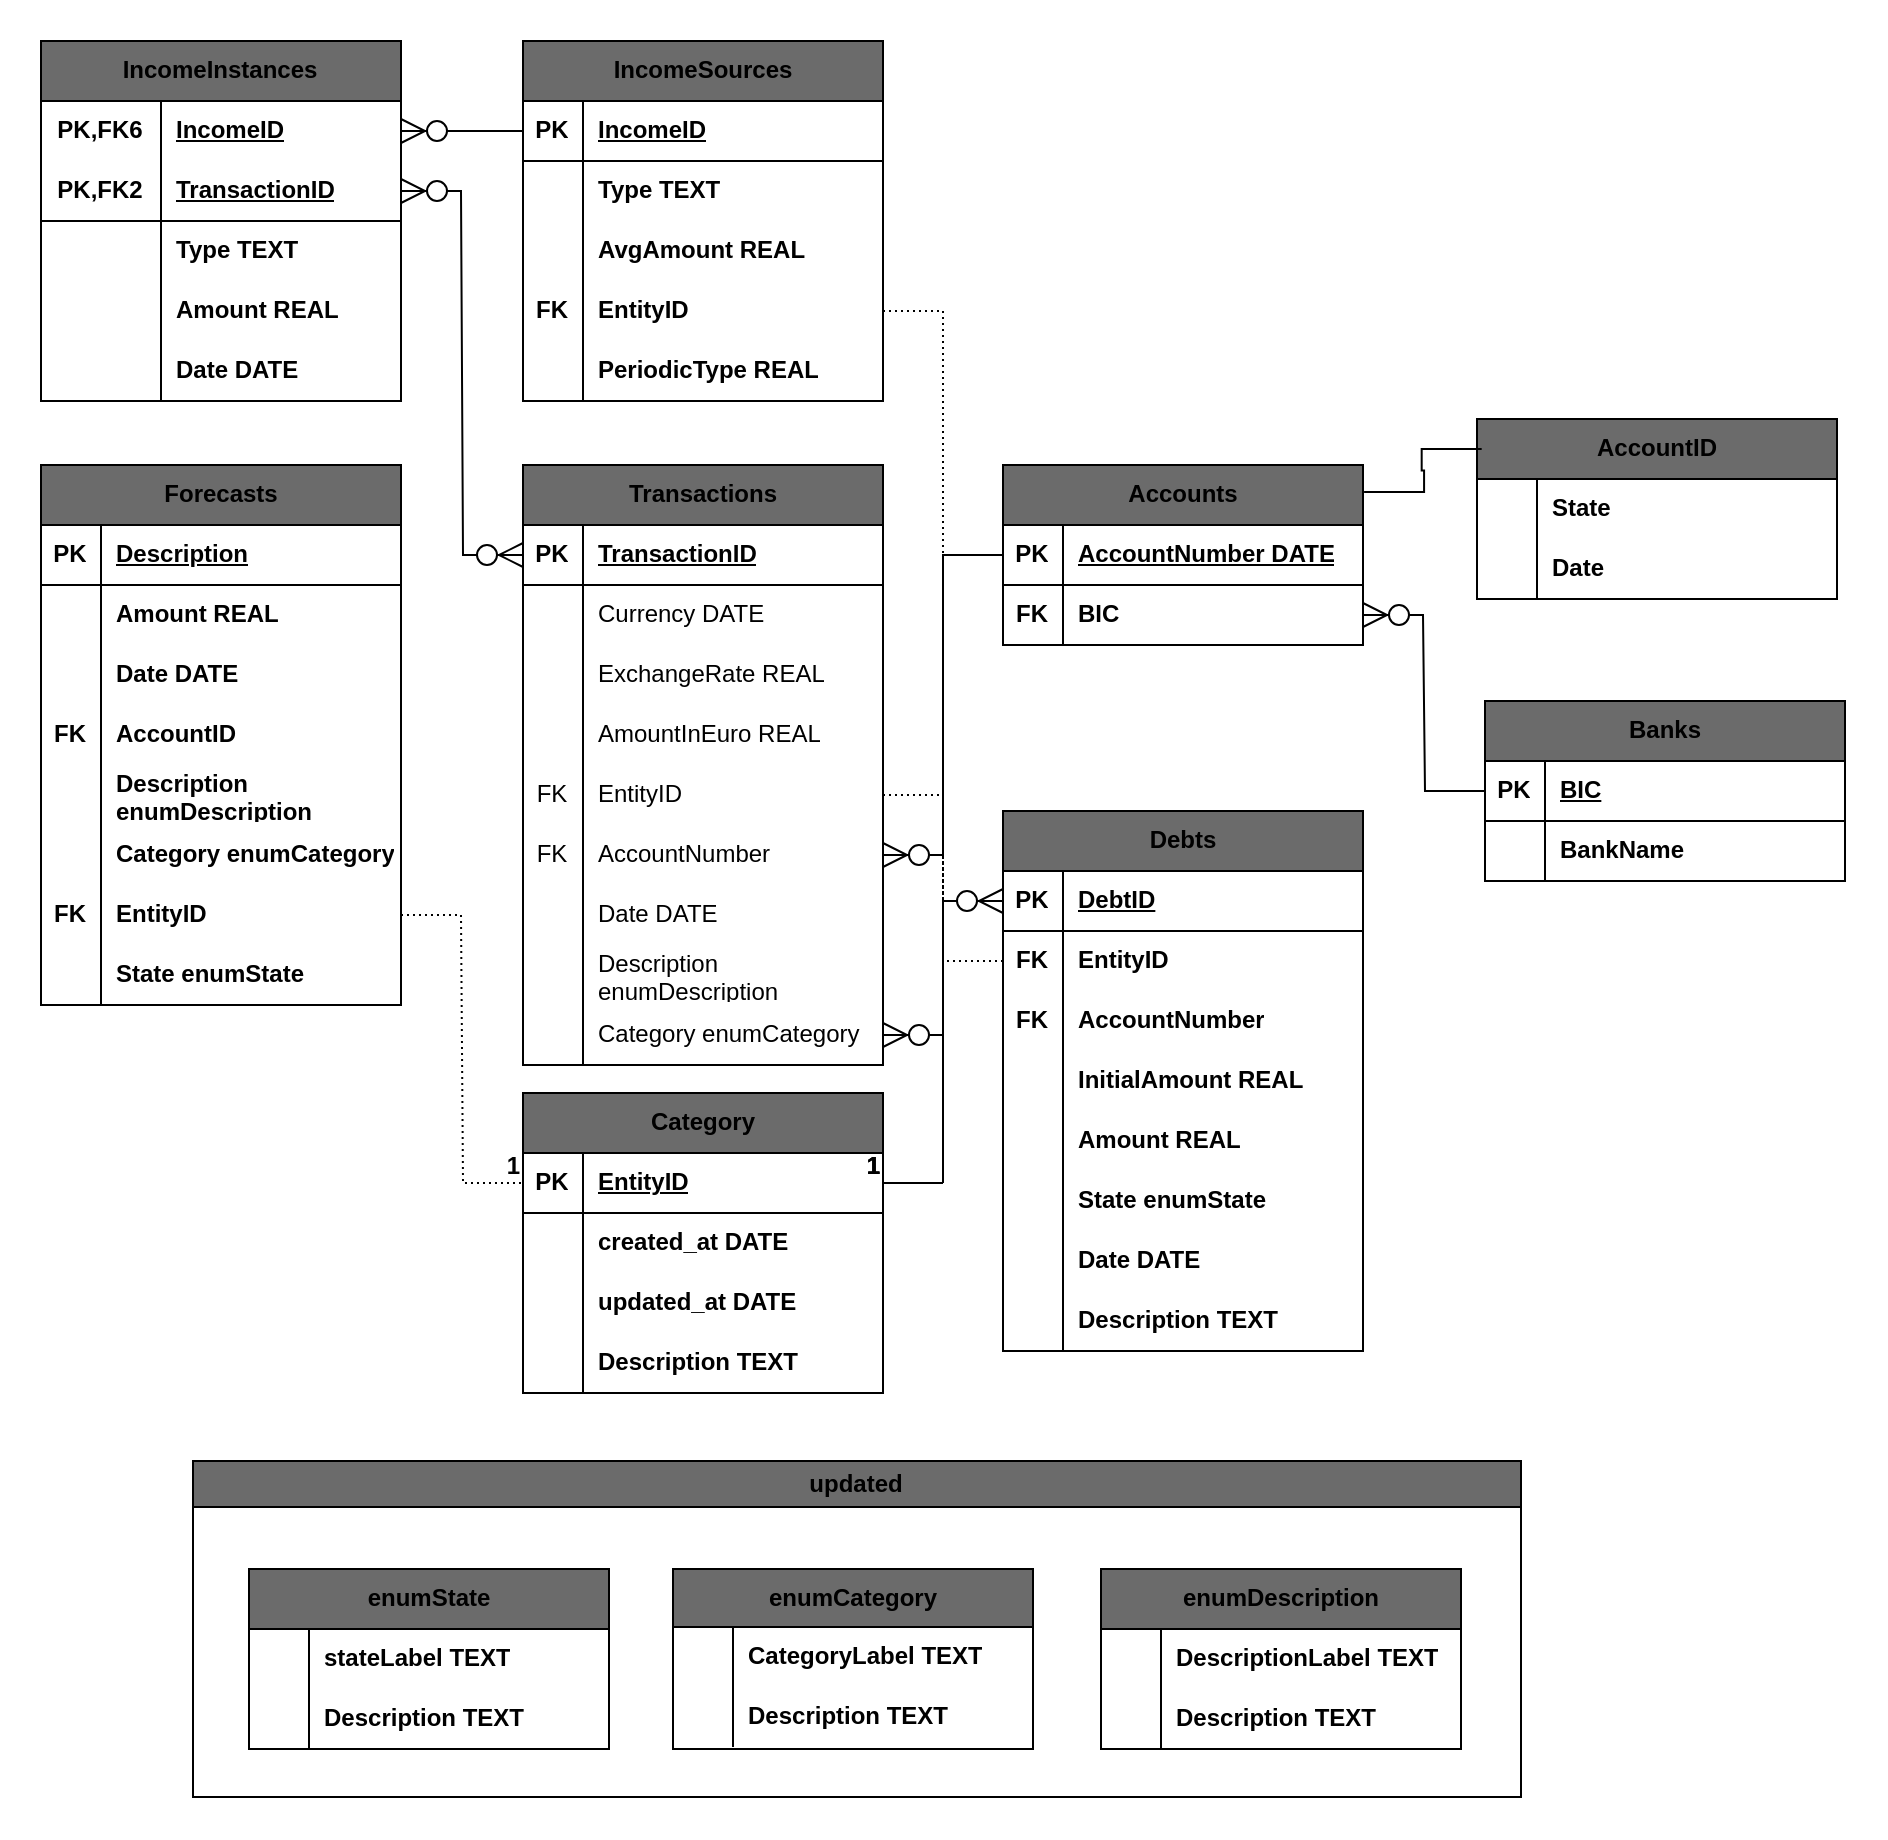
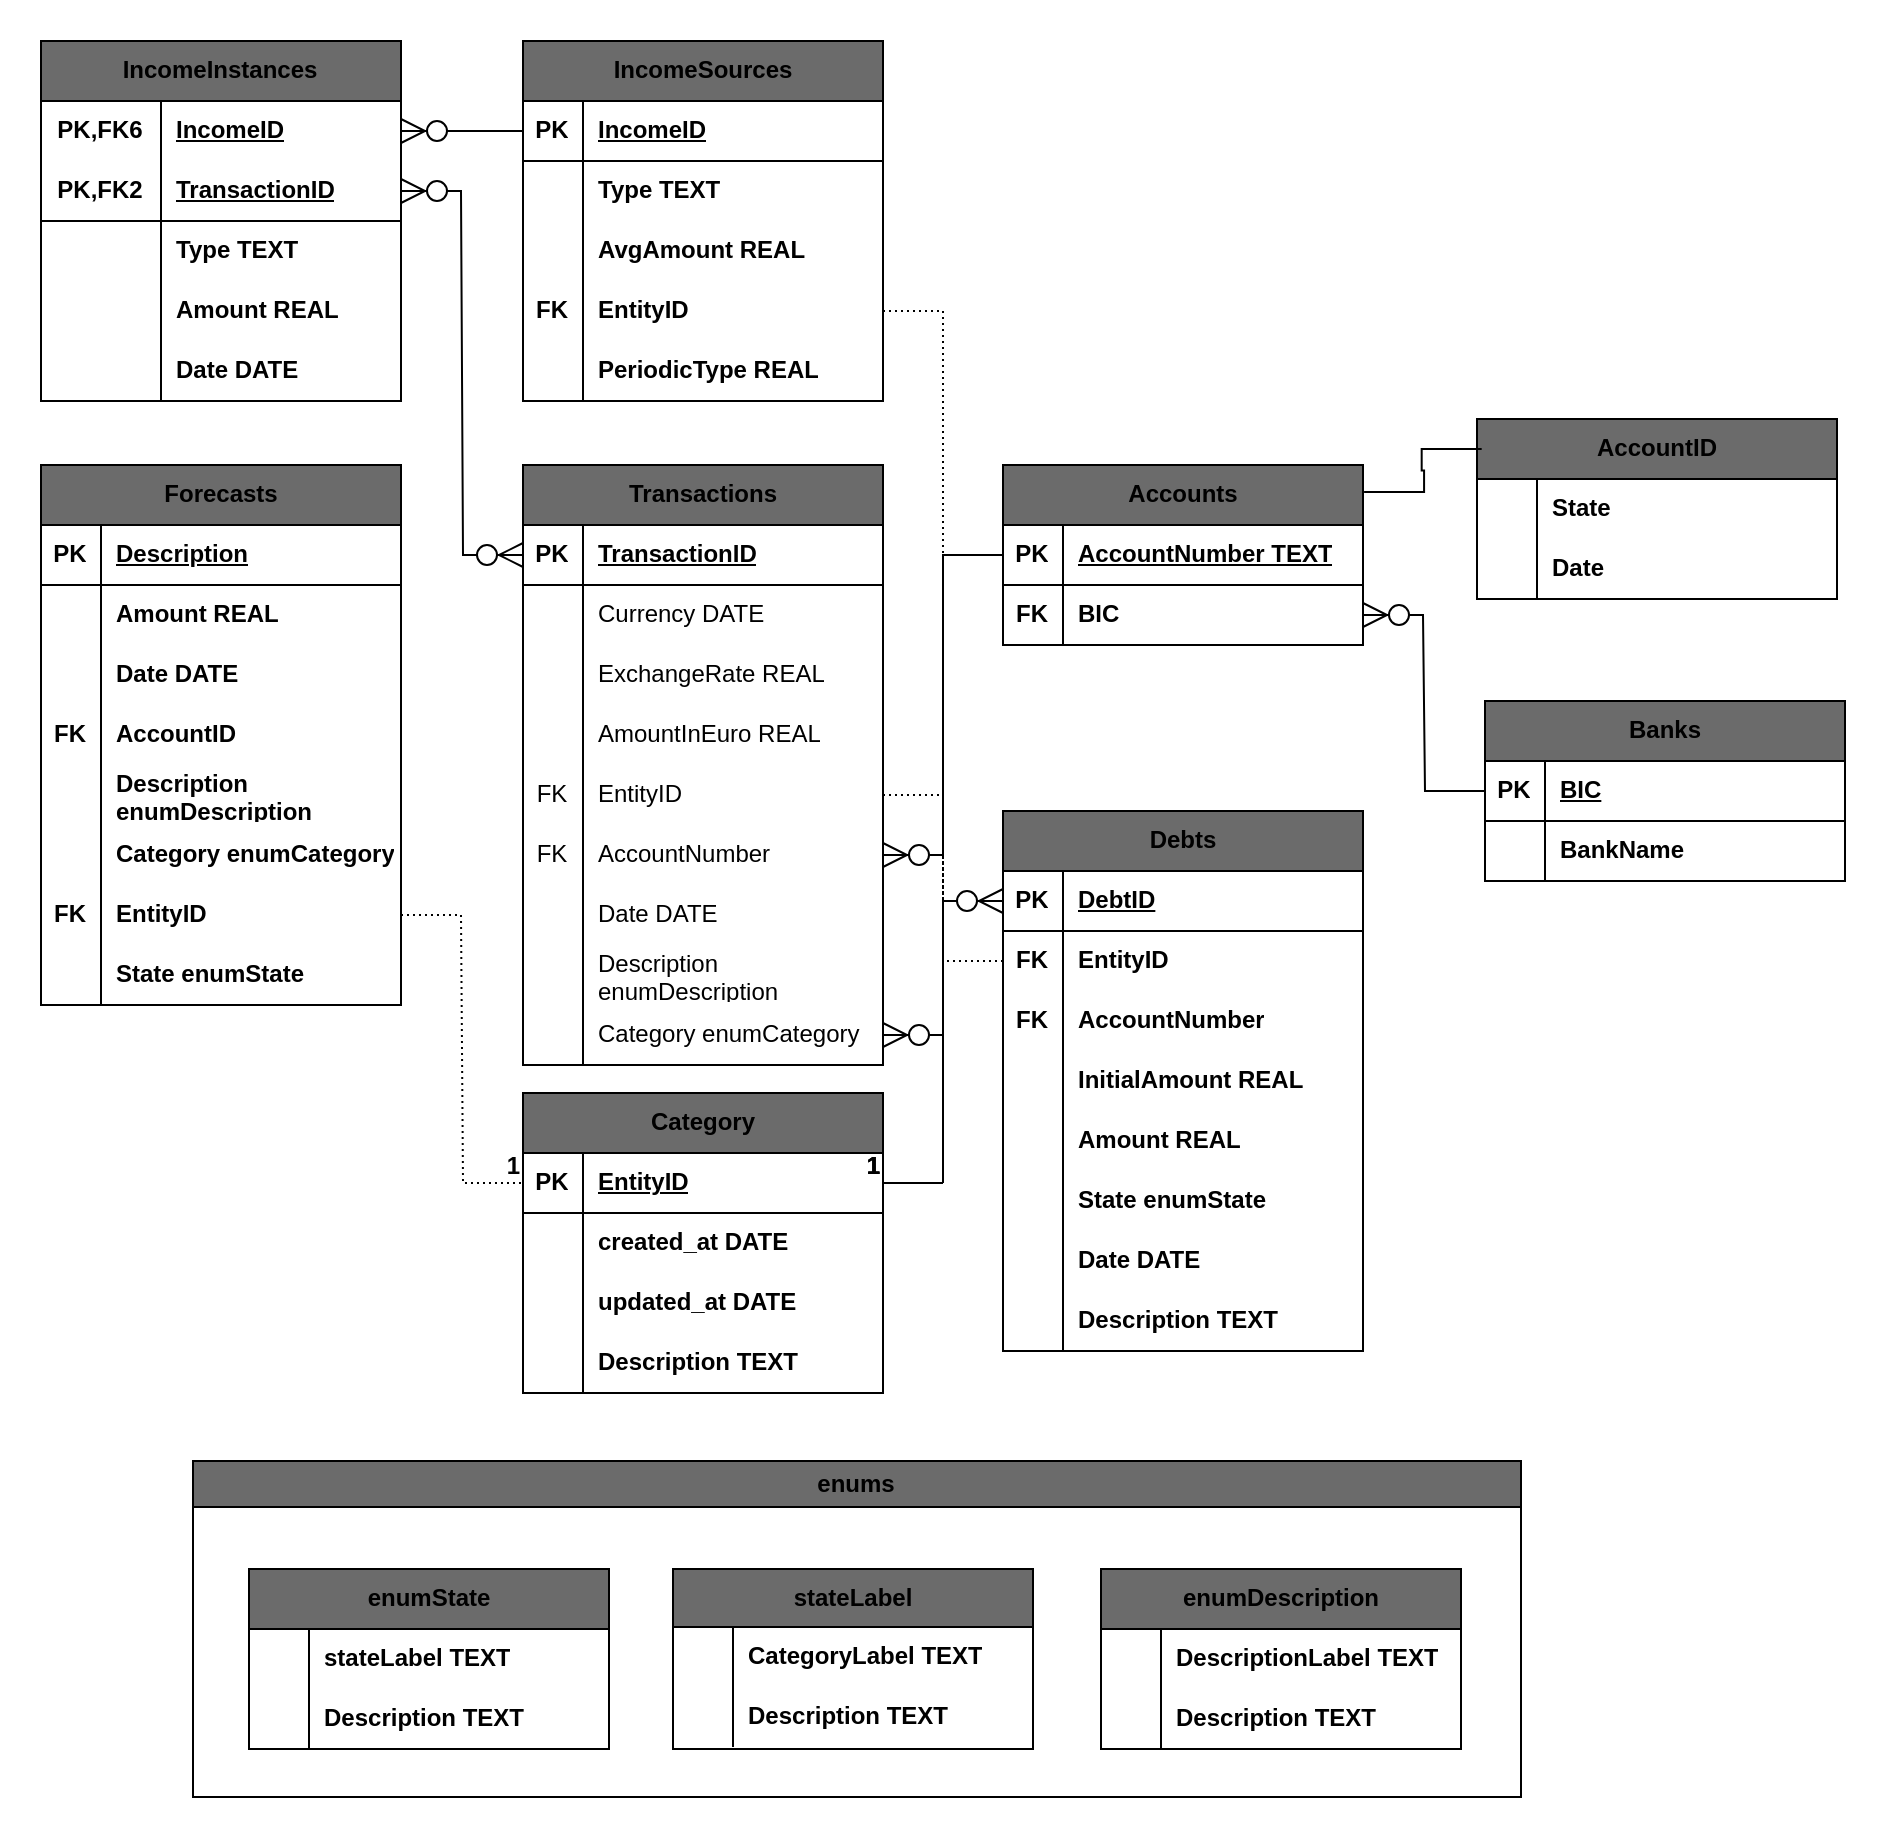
(1197, 555) -> (1197, 555)
(857, 1485) -> (857, 1485)
(854, 1599) -> (854, 1599)
